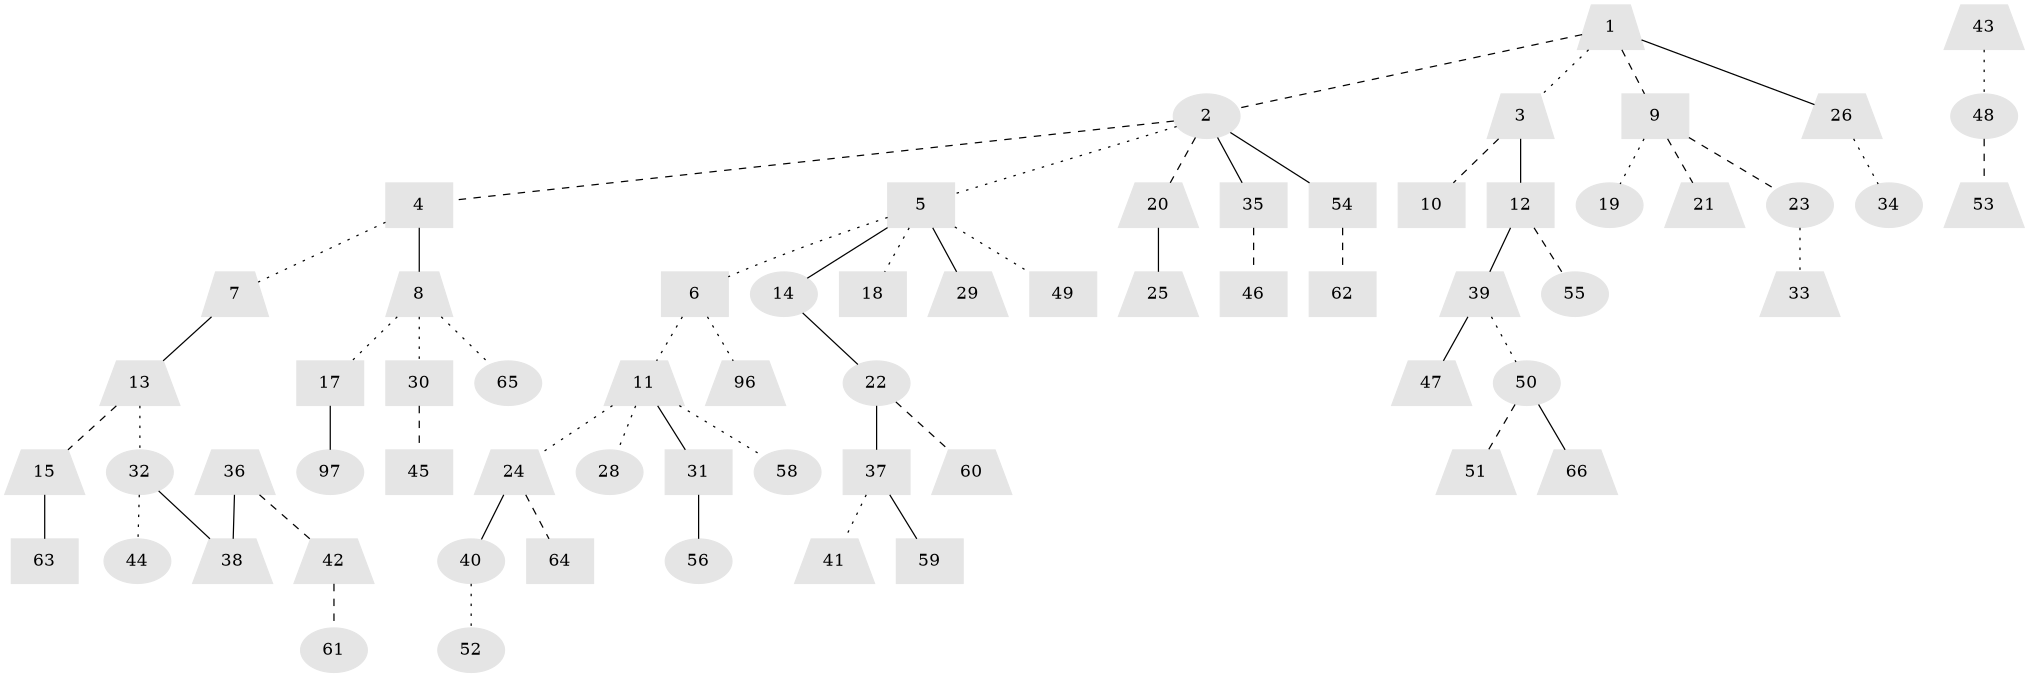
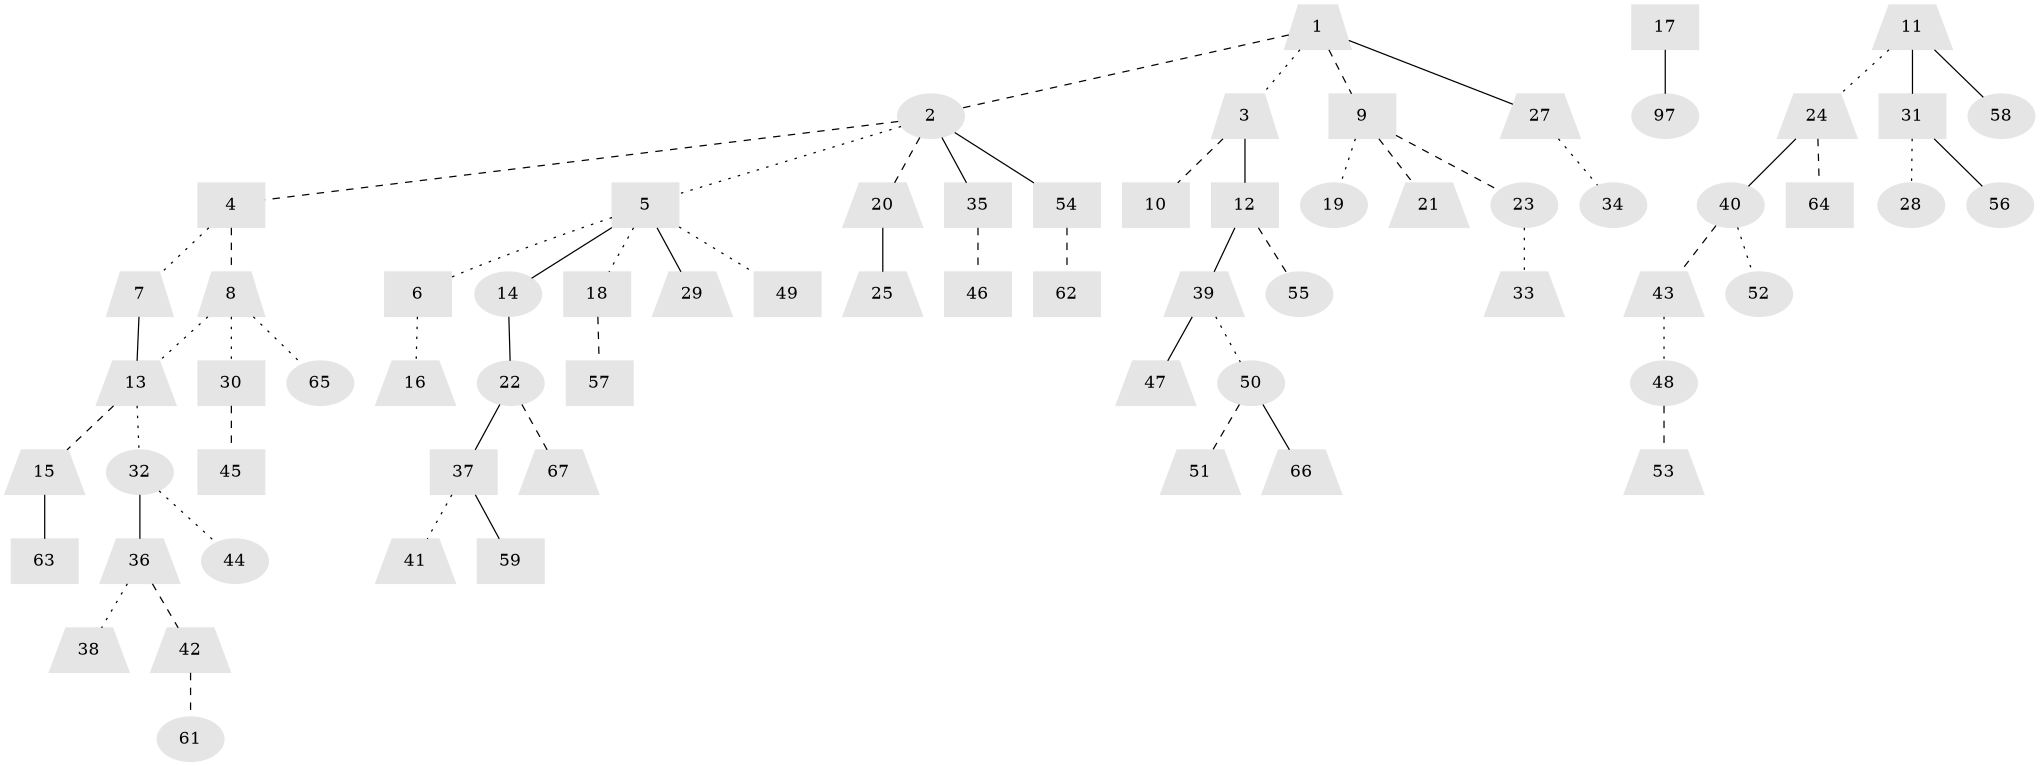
(1842, 116) -> (1540, 116)
none -> (1698, 249)
(419, 250) -> (231, 250)
(375, 339) -> (184, 339)
(669, 339) -> none
none -> (600, 383)
(746, 383) -> (416, 383)
(627, 428) -> (1912, 161)
(721, 431) -> (1959, 74)
(972, 472) -> (559, 472)
(184, 515) -> (140, 517)
(234, 517) -> (114, 606)
